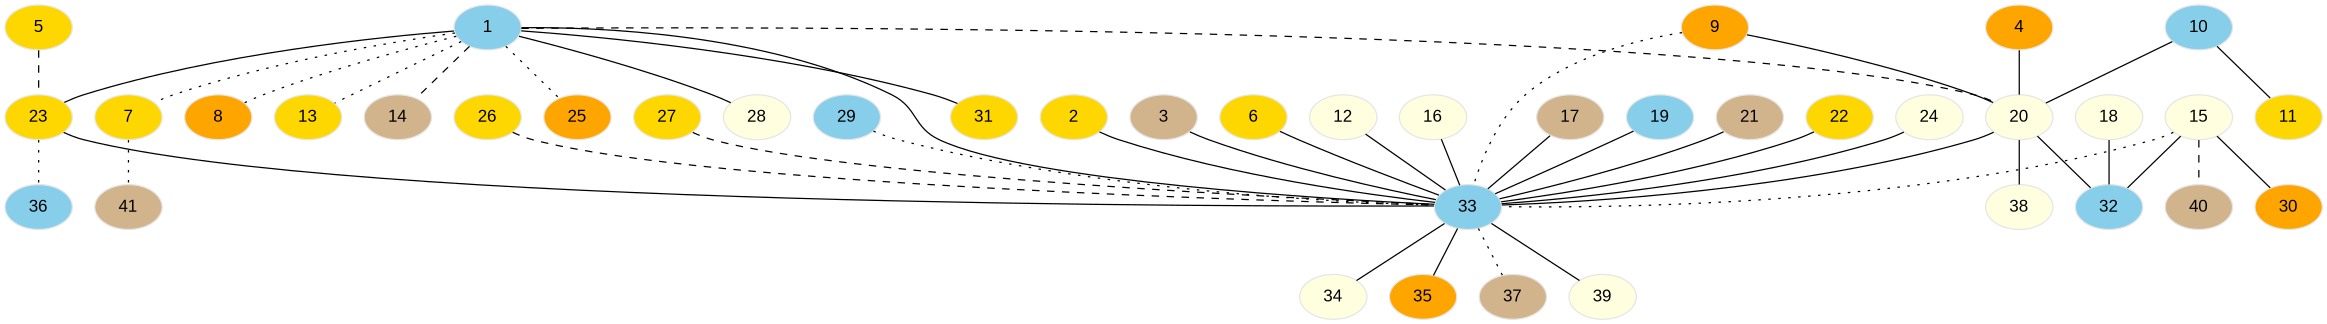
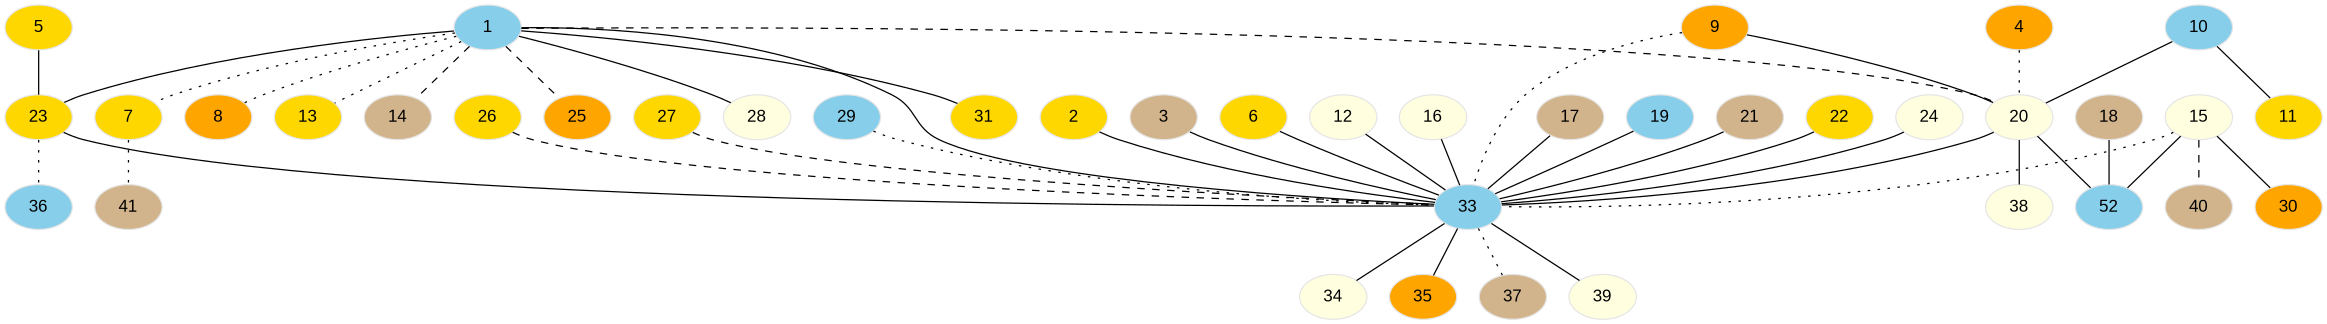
(39, 72) -> (39, 72)
(532, 72) -> (532, 72)
(2019, 72) -> (2019, 72)
(2109, 117) -> (2109, 117)
(2109, 207) -> (2109, 207)
